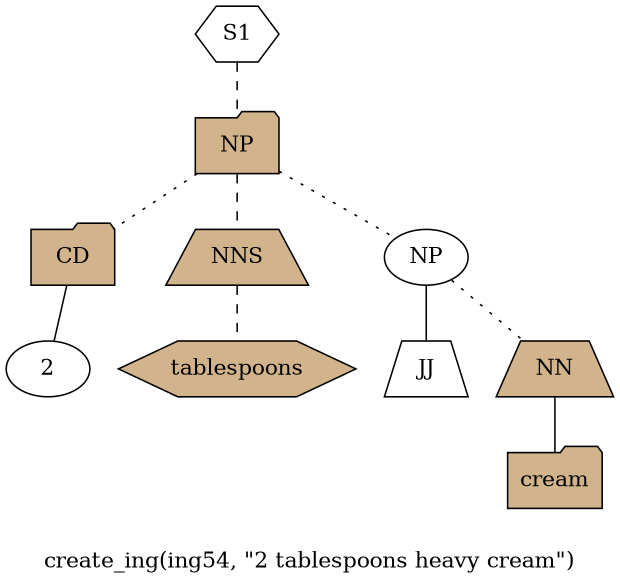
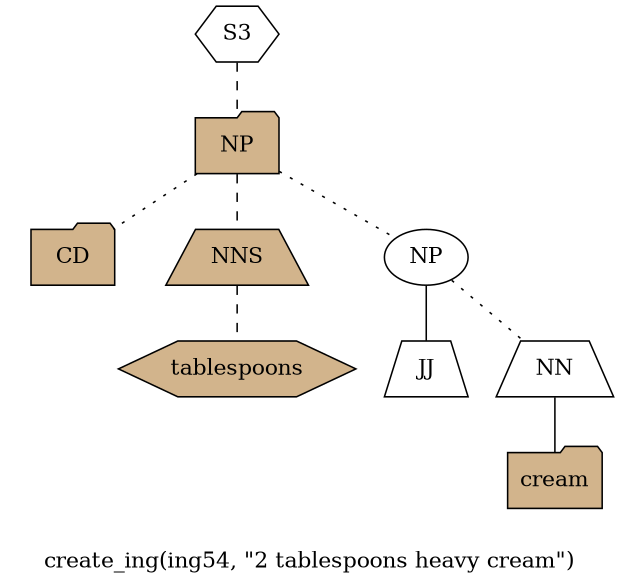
(237, 34) -> (237, 34)
(48, 369) -> none
(555, 369) -> (555, 369)
